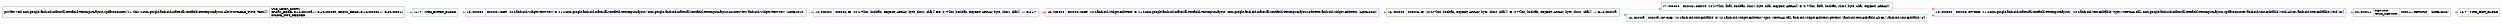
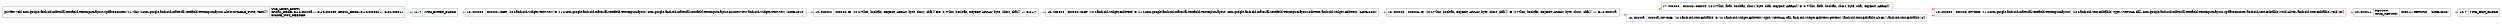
(1622, 15) -> (1622, 15)
(1777, 18) -> (1777, 18)
